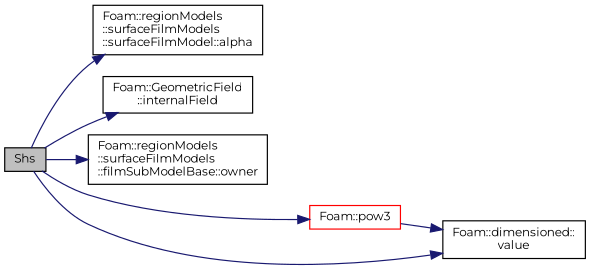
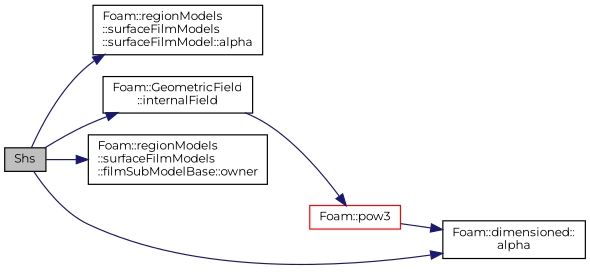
(166, 212) -> (297, 148)
(514, 240) -> (514, 240)
